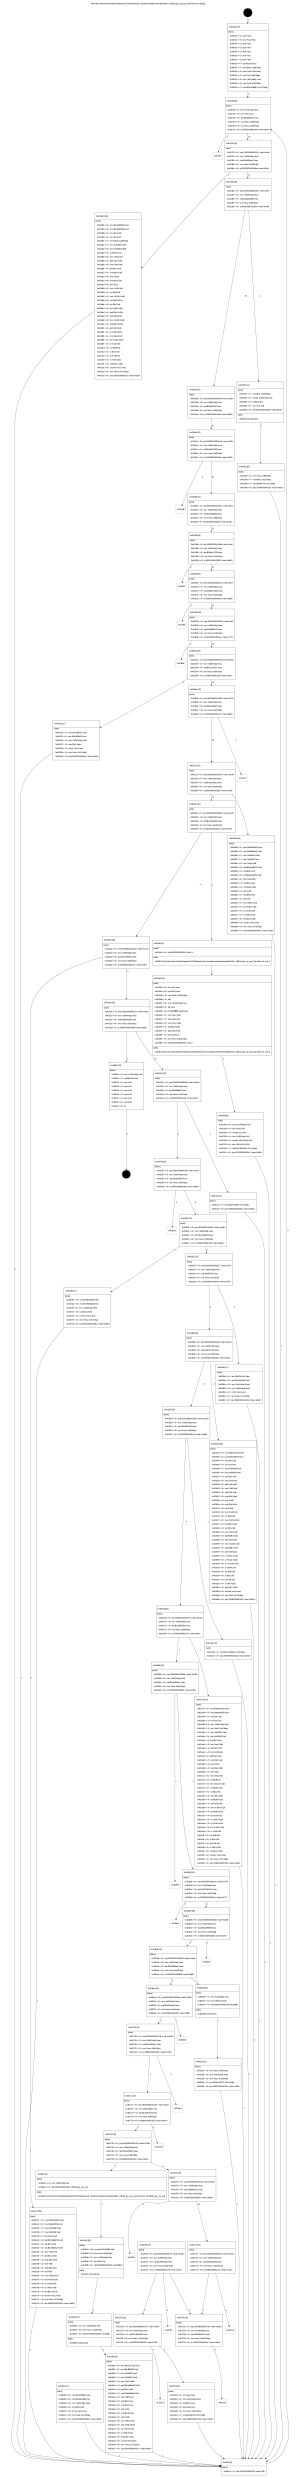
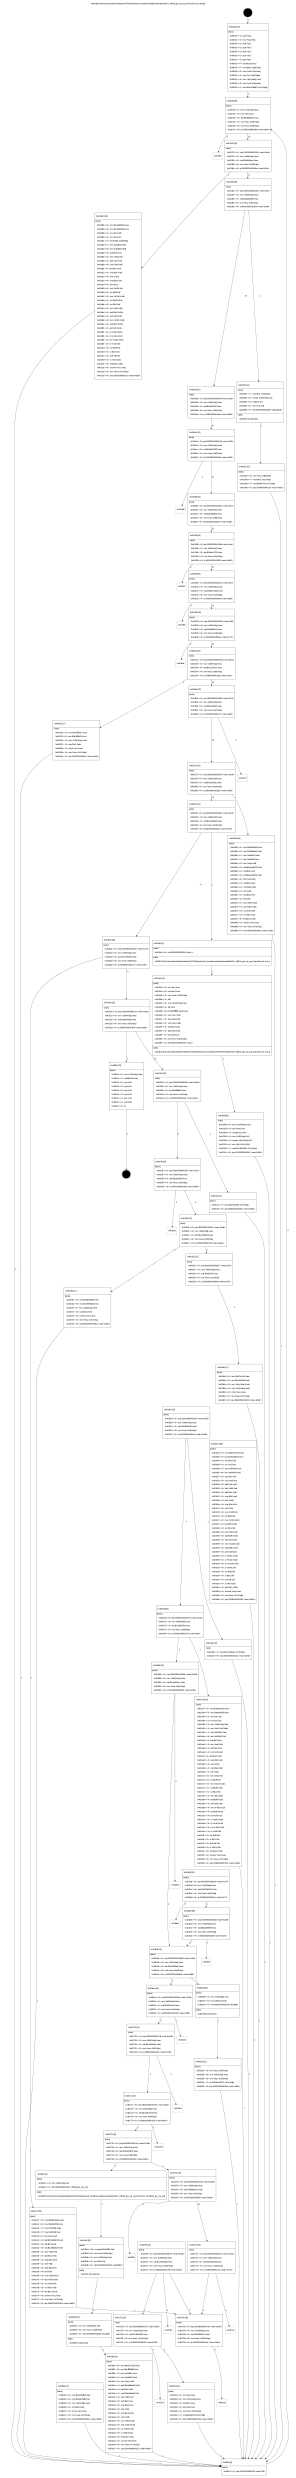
(209, 1346) -> none
(181, 1782) -> (170, 1819)
(61, 2456) -> (125, 2311)
